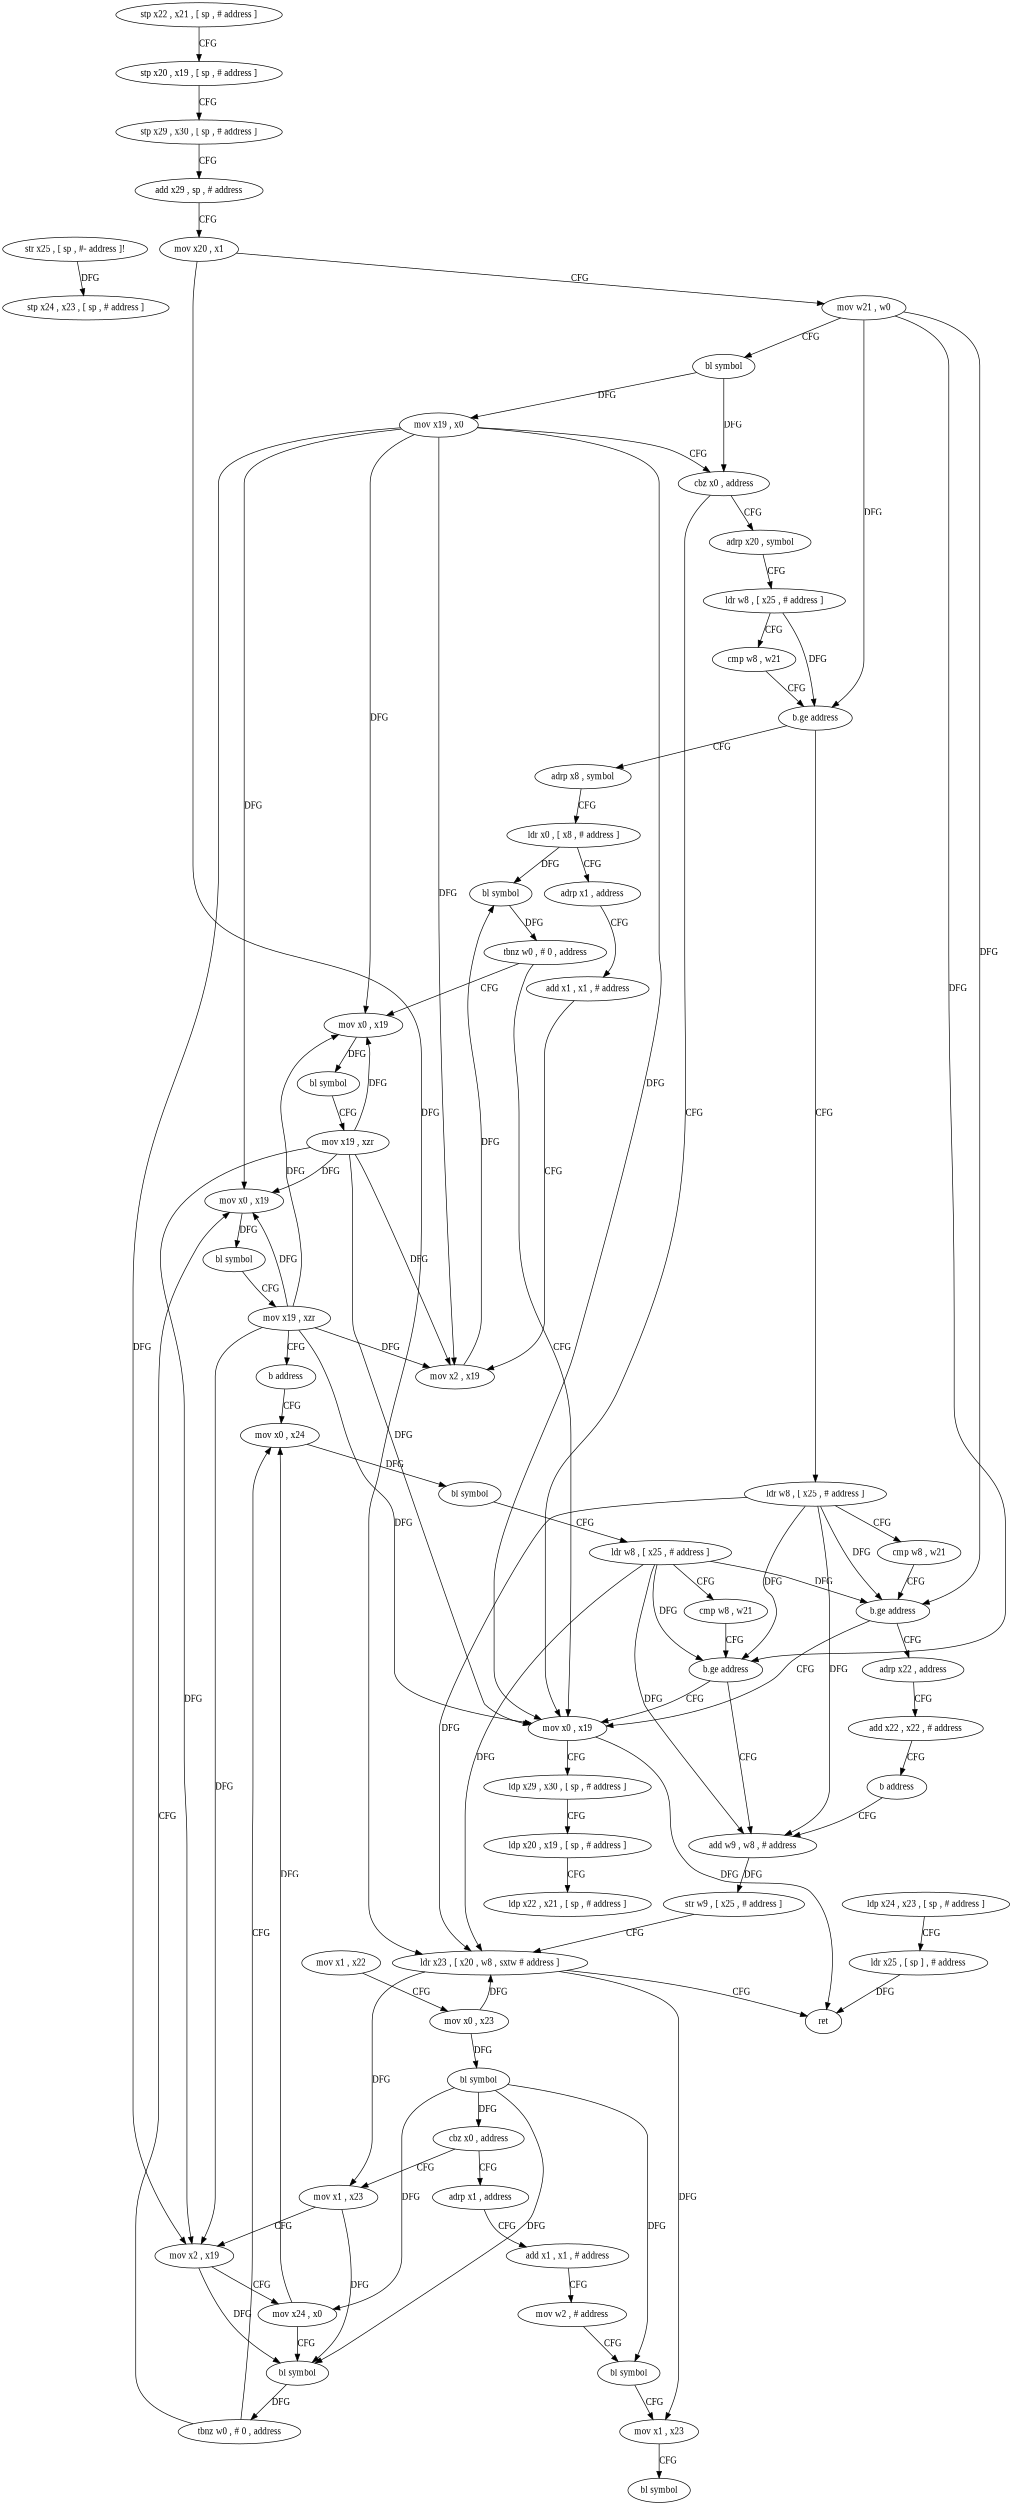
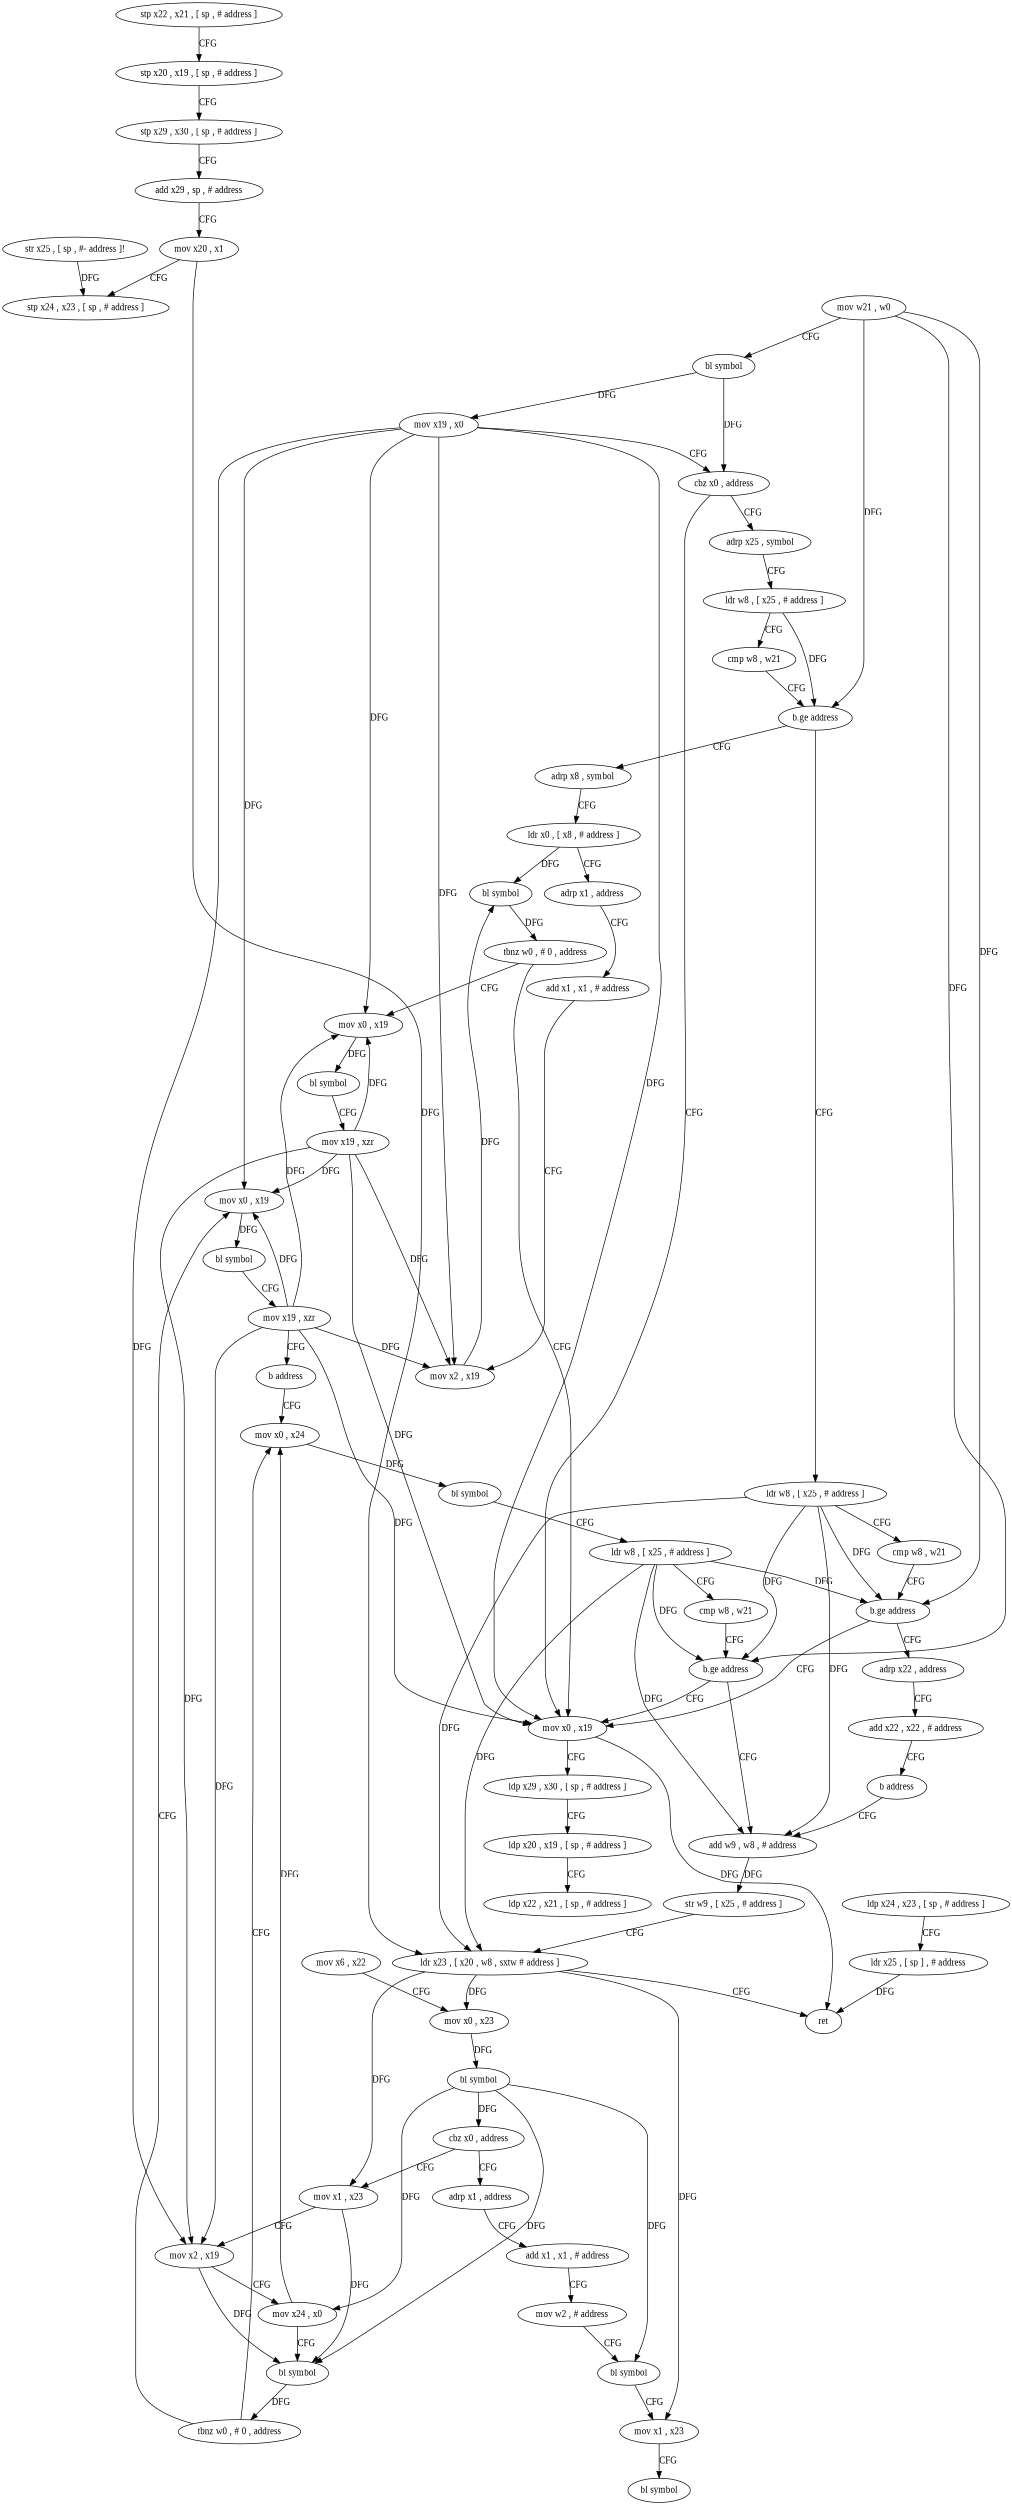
(527, 278) -> (147, 276)
(760, 542) -> (760, 542)
(341, 1963) -> (341, 1963)
(488, 1997) -> (468, 1988)
